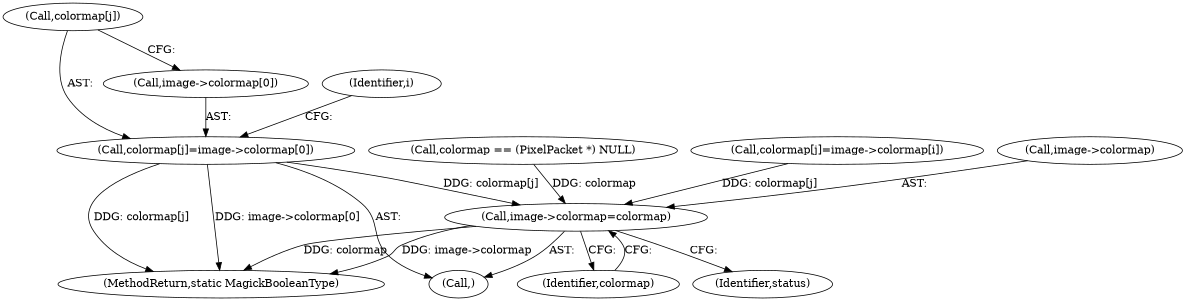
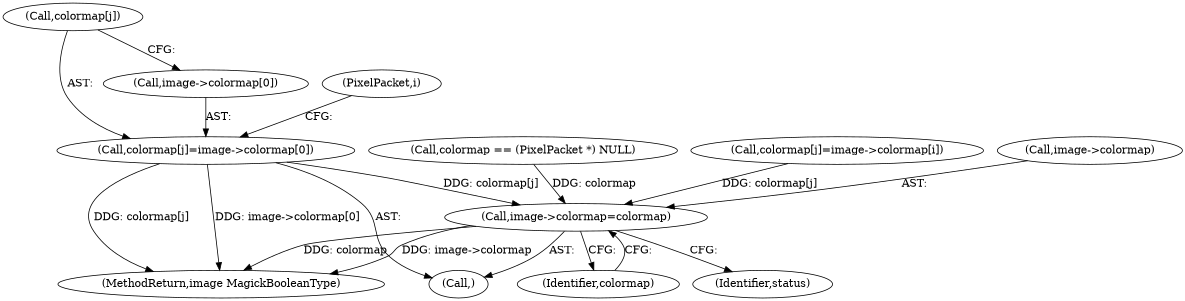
(382, 84) -> (382, 84)
(221, 284) -> (221, 284)
